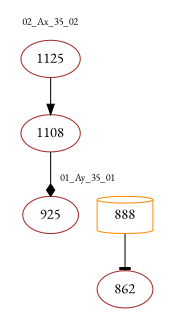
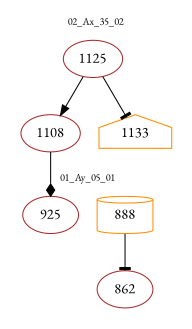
none -> (135, 133)
(88, 178) -> (88, 178)
